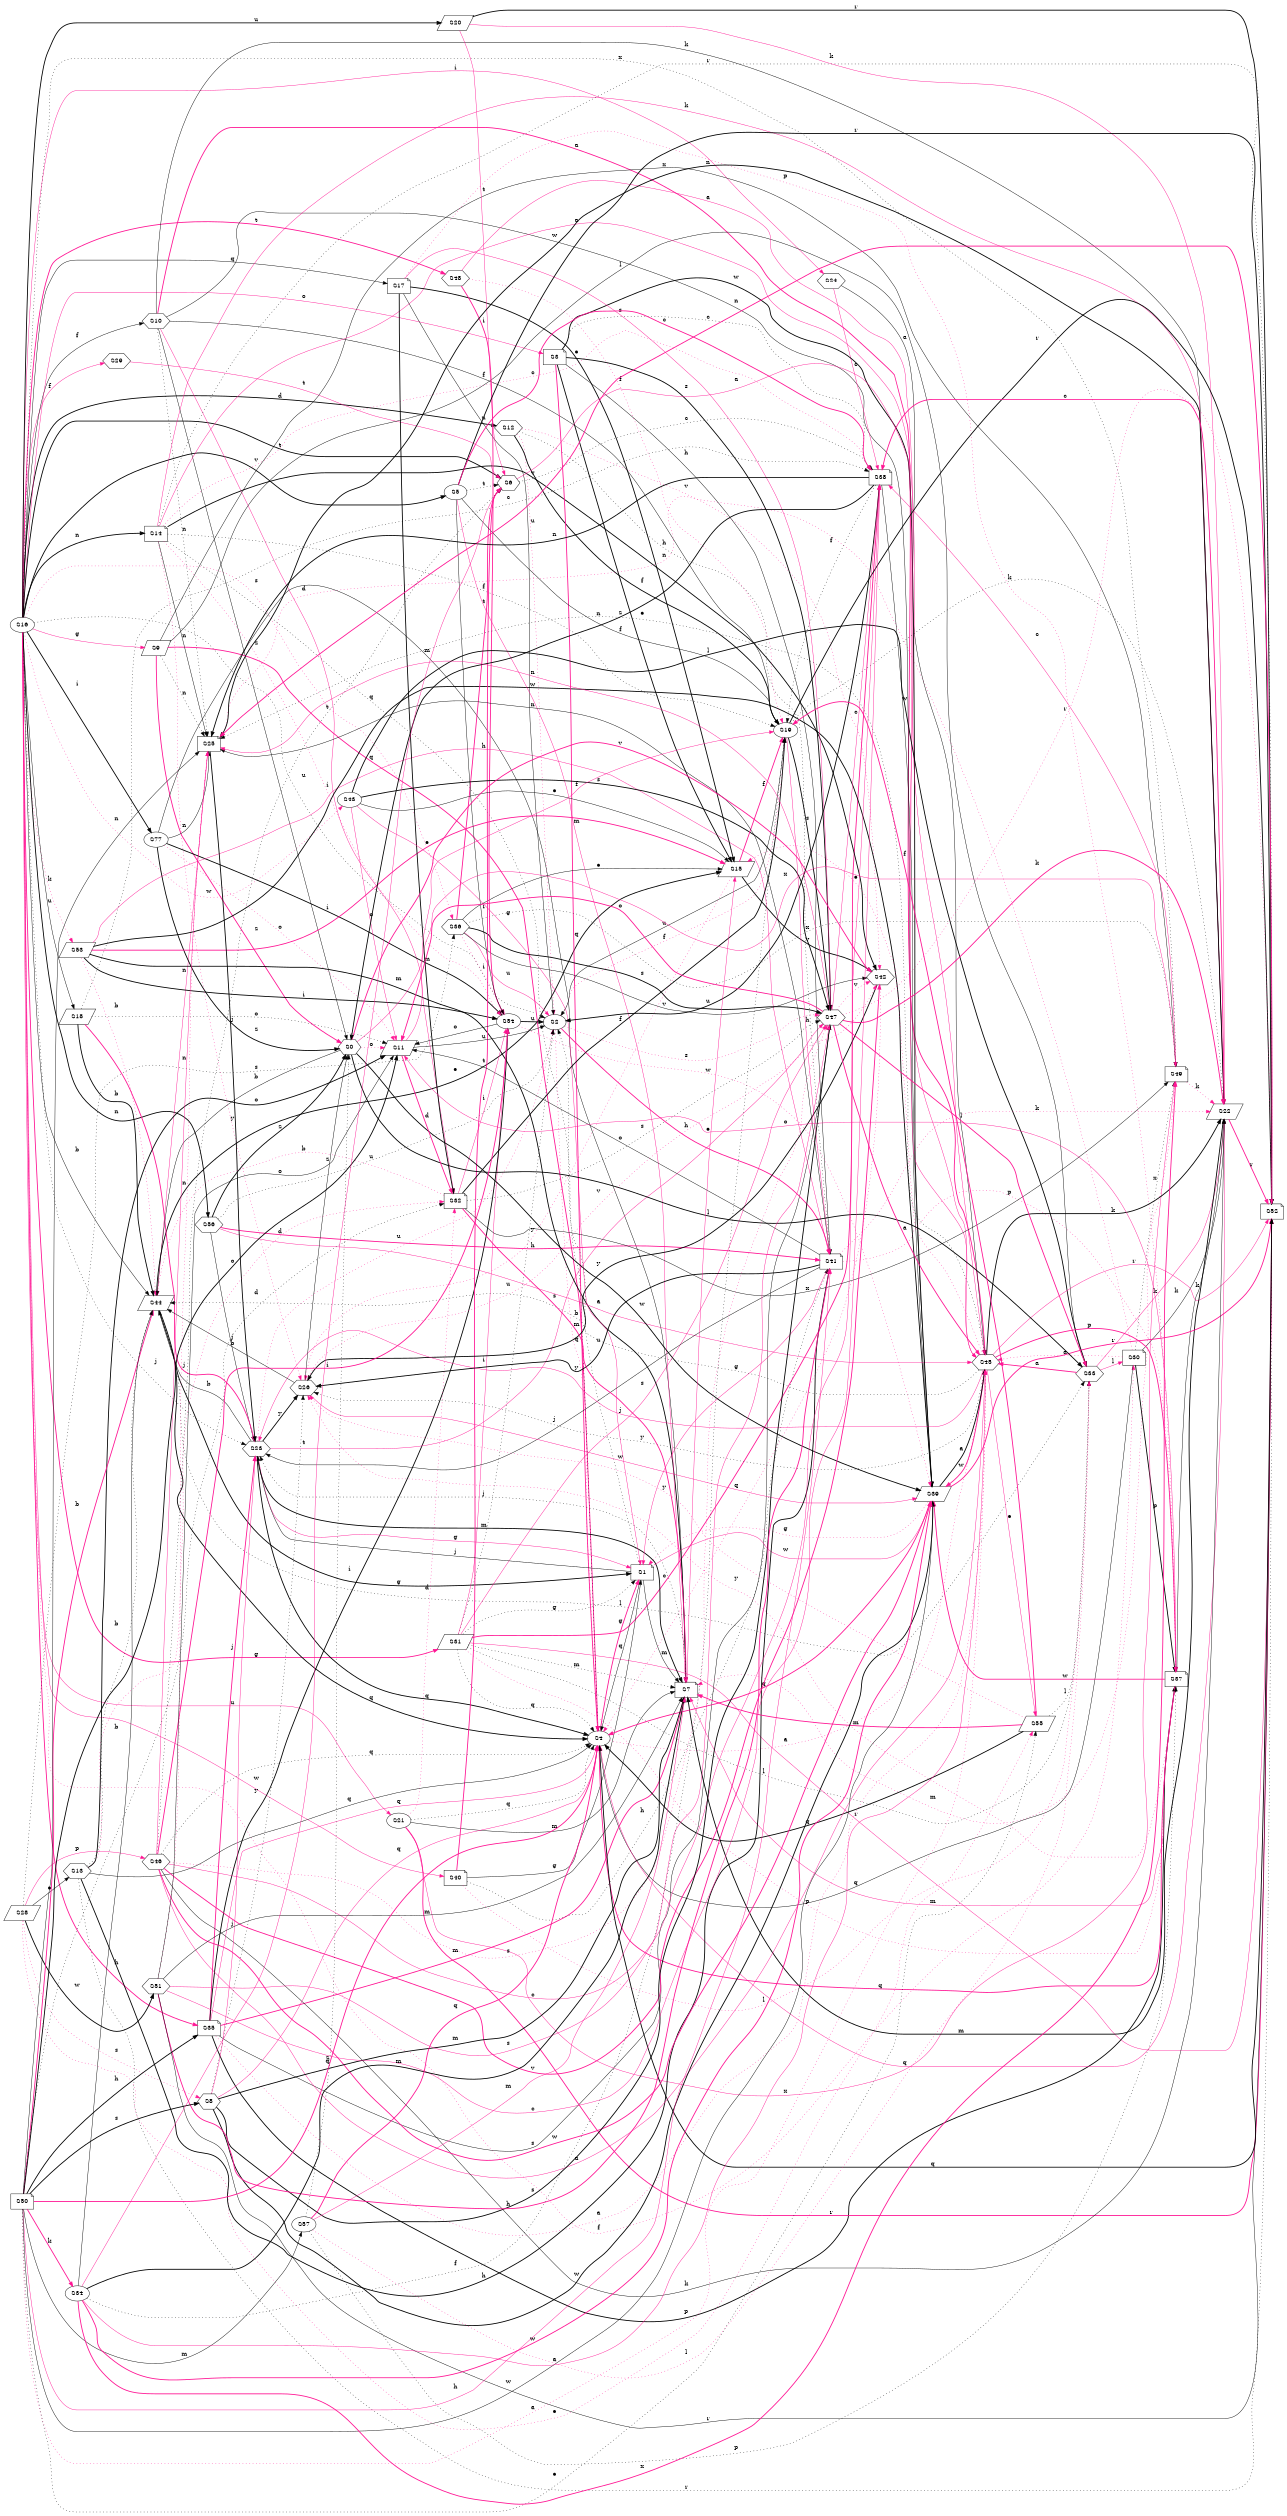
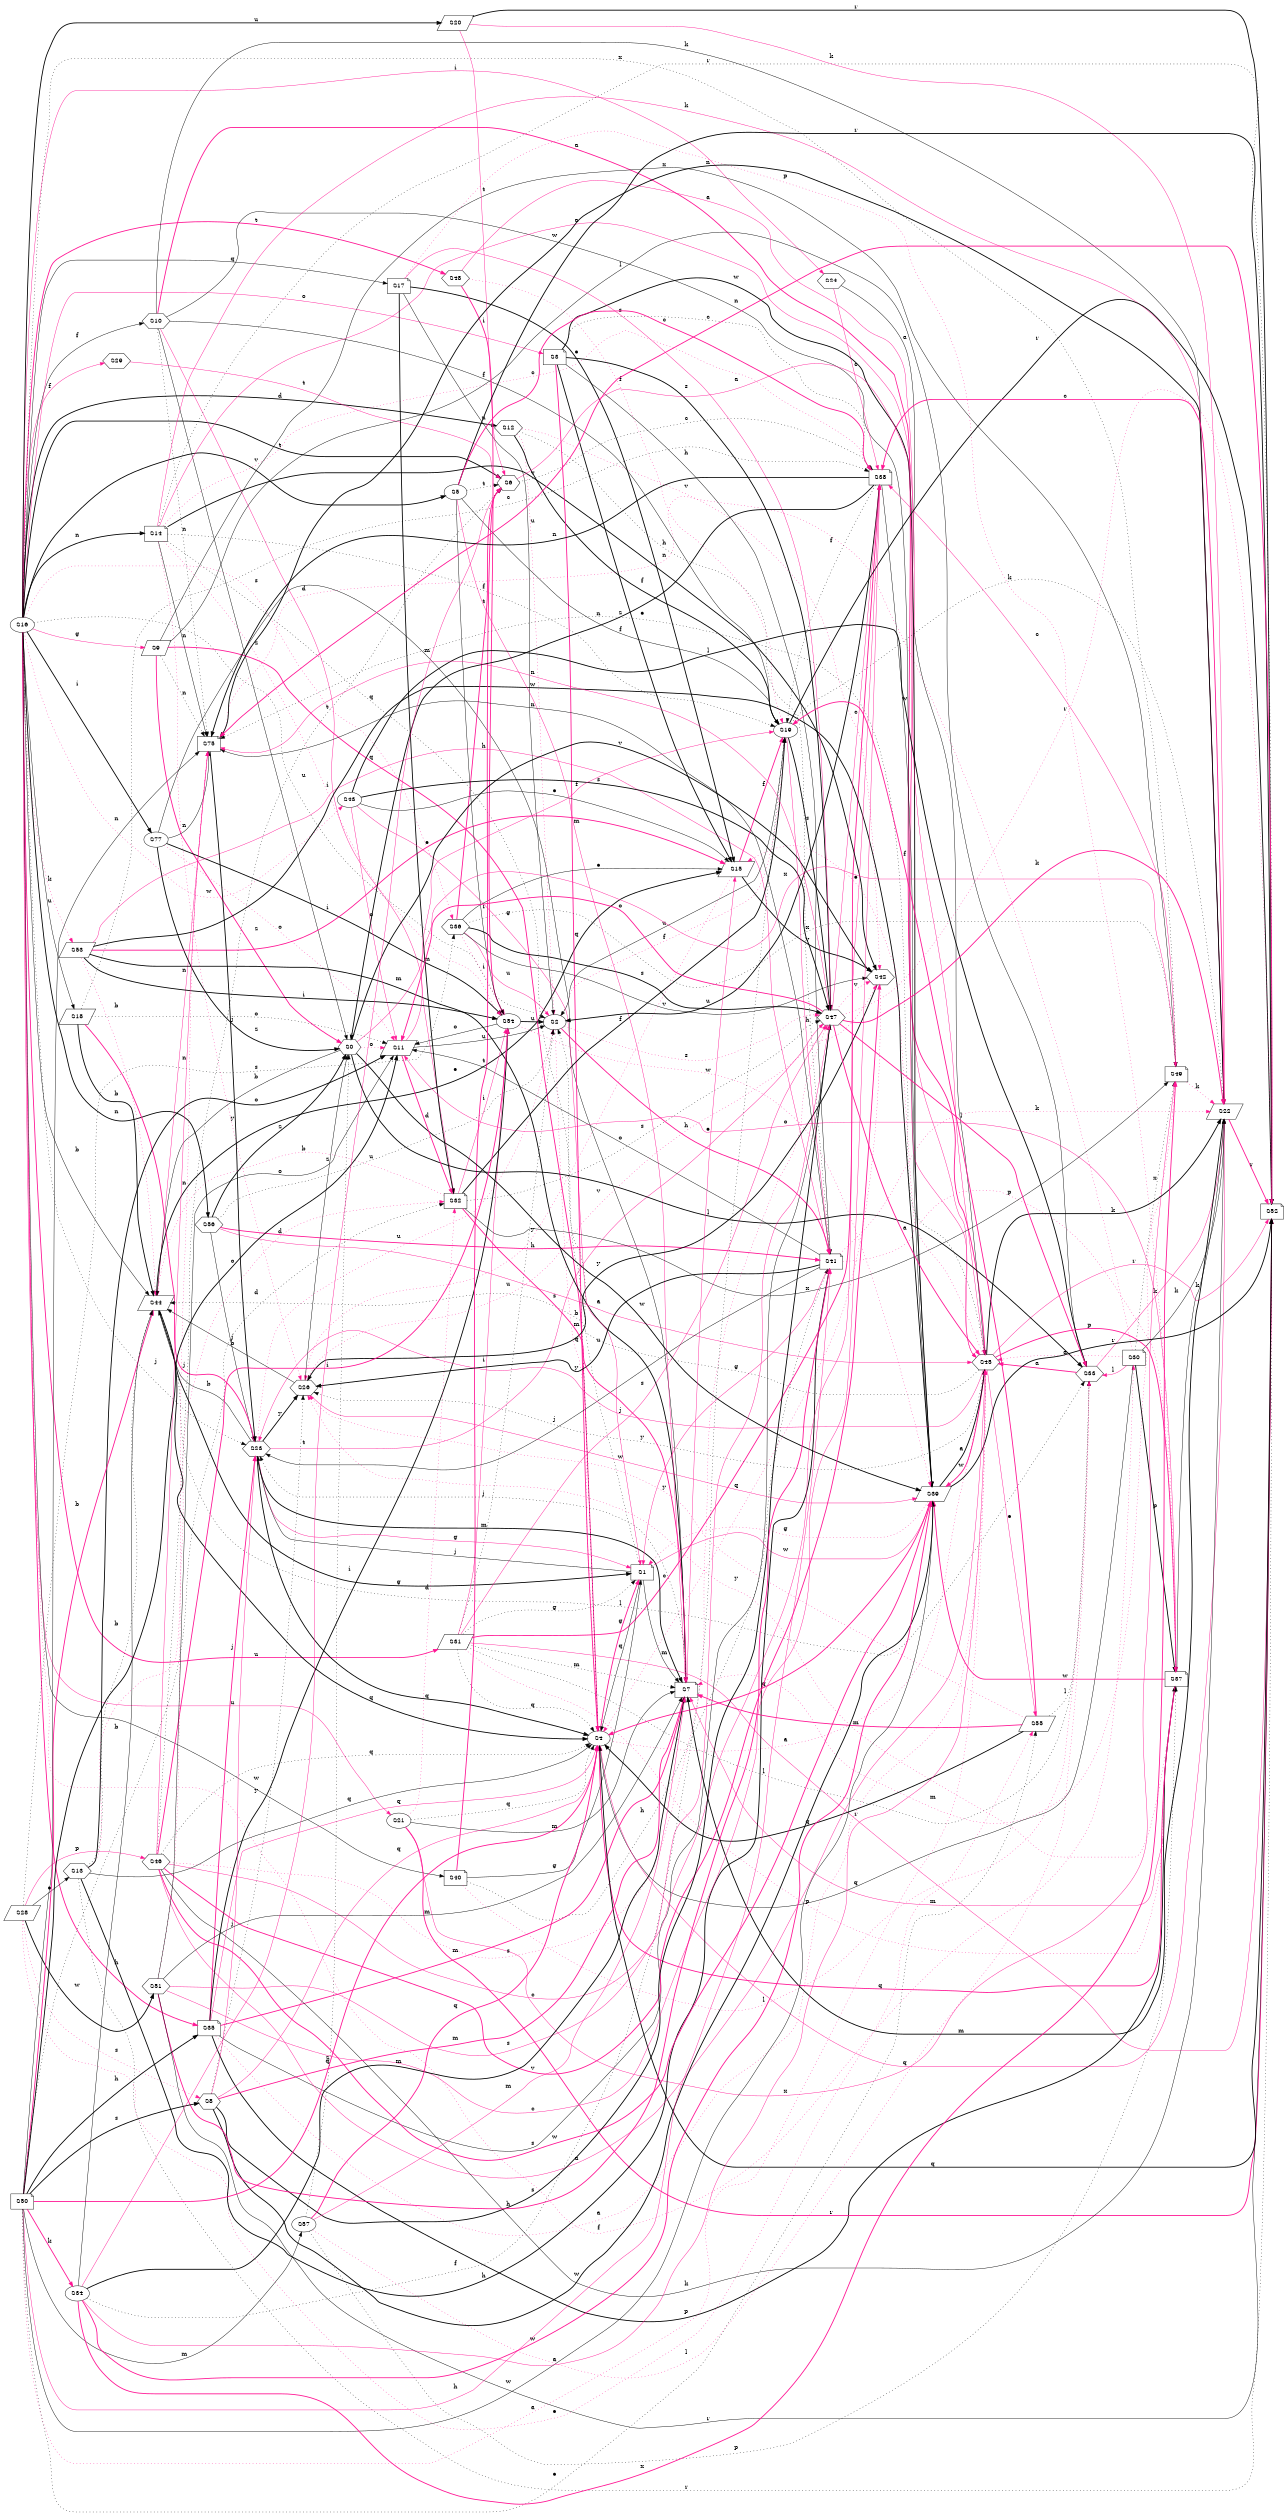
(209, 744) -> (209, 744)
(575, 744) -> (575, 744)
(1105, 1345) -> (1105, 1345)
(1109, 1367) -> (1118, 1372)
(256, 1654) -> (256, 1654)
(49, 1679) -> (49, 1679)
(549, 2008) -> (549, 2008)
